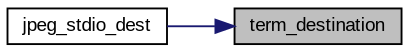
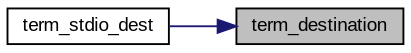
(87, 26) -> (88, 26)
